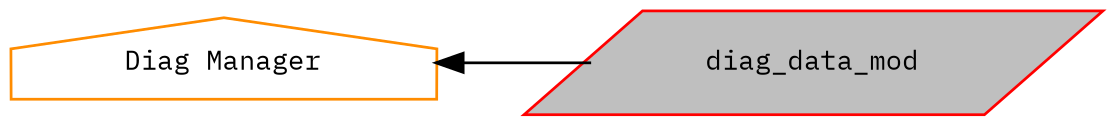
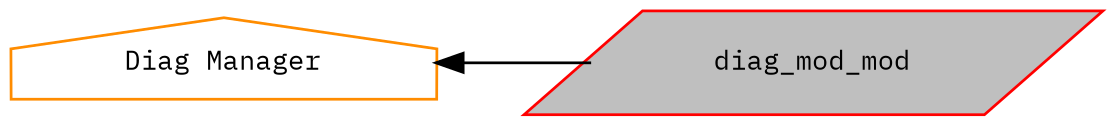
(813, 63) -> (813, 63)
